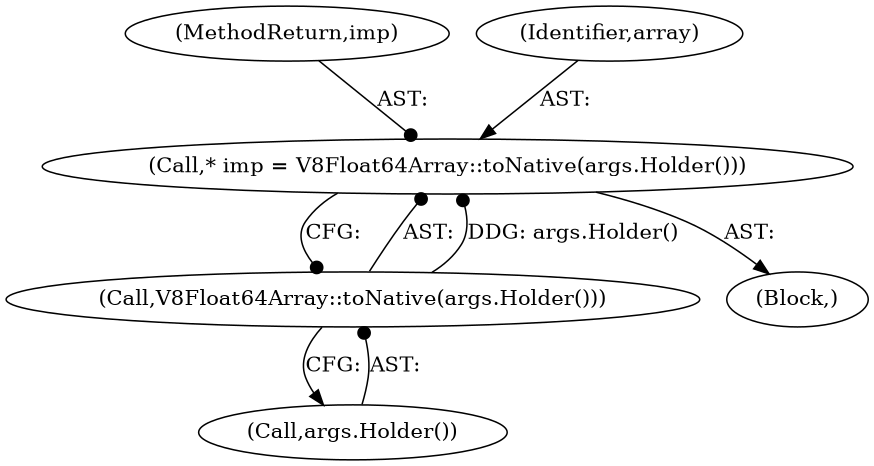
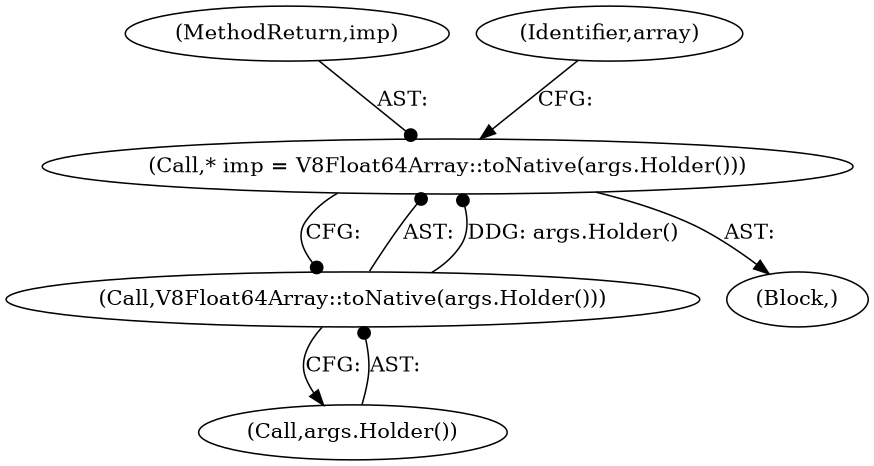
(569, 100) -> (569, 100)
